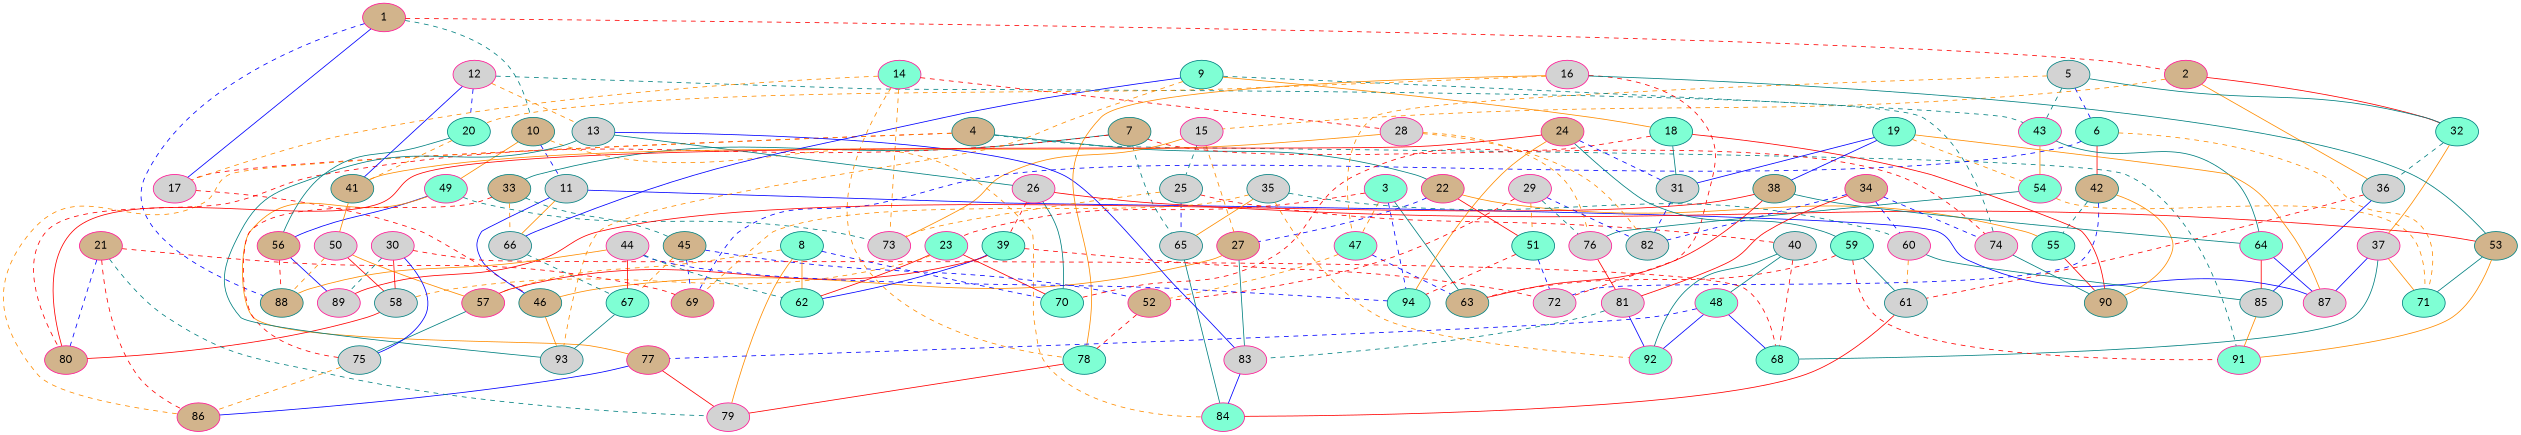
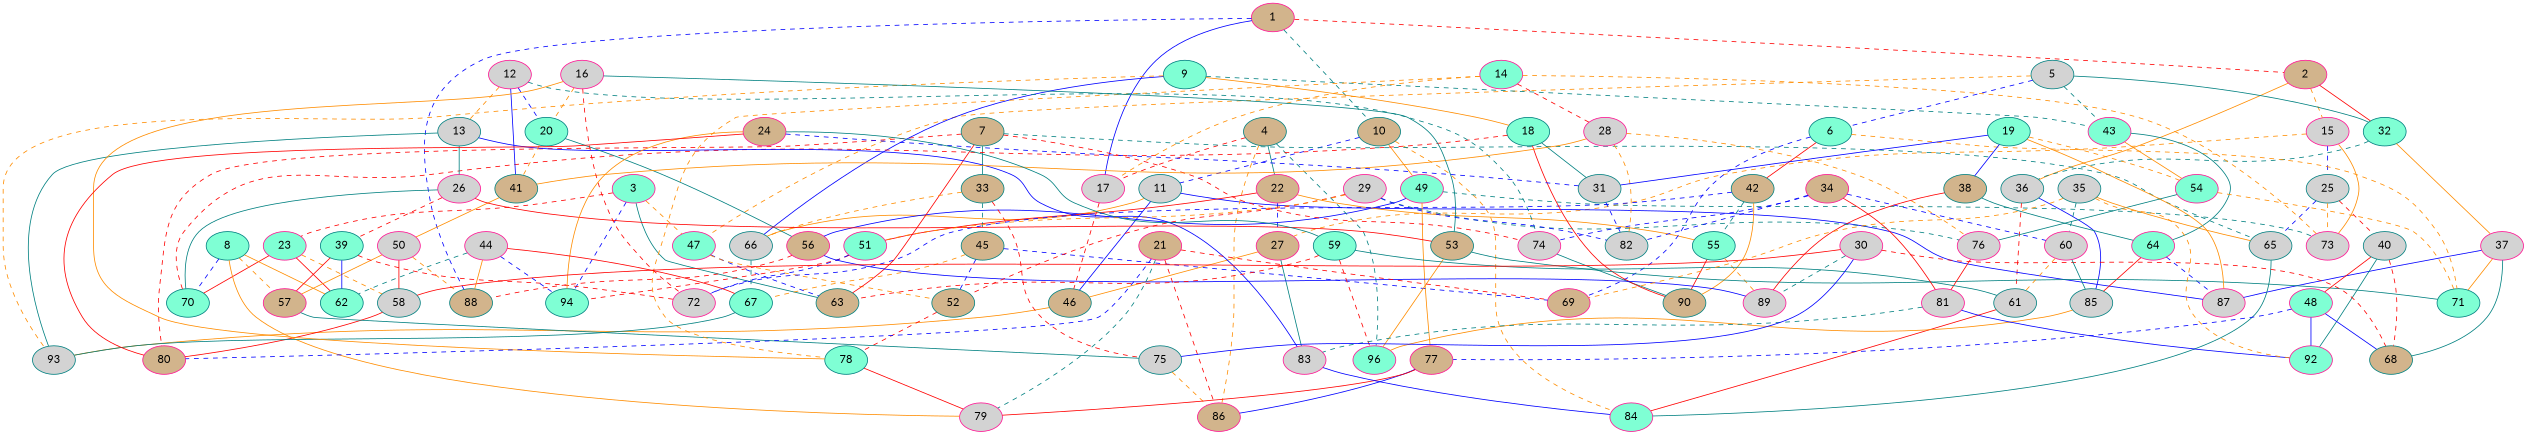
(1191, 160) -> (2328, 160)
(1533, 246) -> (865, 246)
(1690, 253) -> (922, 220)
(1766, 267) -> (2355, 269)
none -> (1739, 274)
(2296, 277) -> (2184, 271)
(1149, 303) -> (953, 303)
(1777, 360) -> (2391, 360)
(2239, 360) -> (1374, 360)
